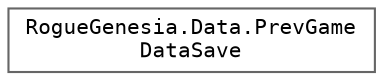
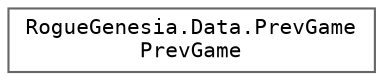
(192, 40) -> (192, 40)
